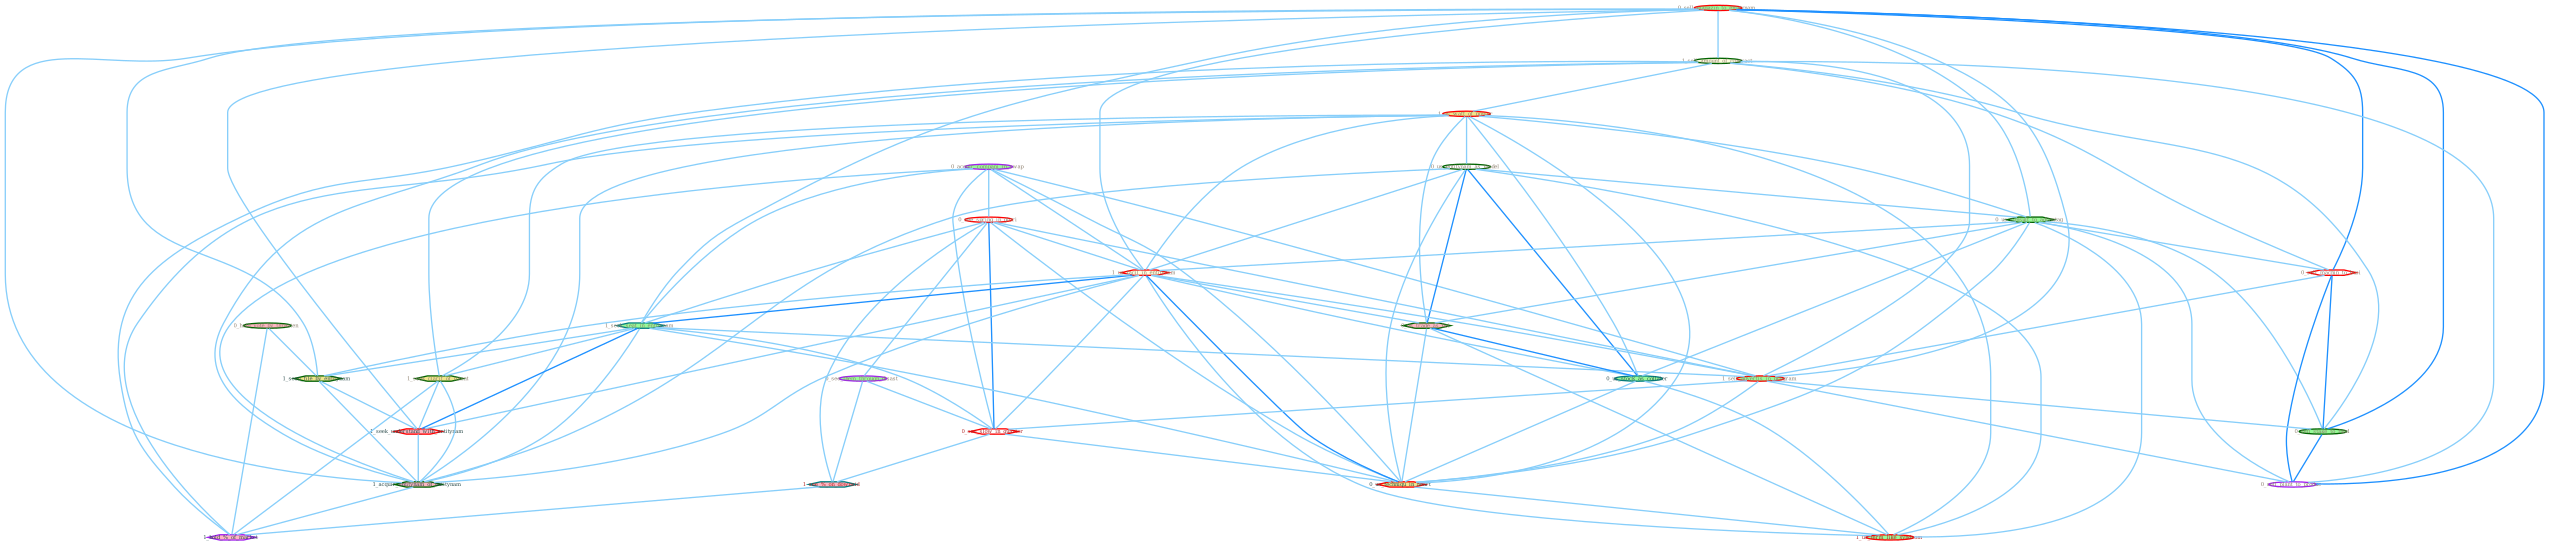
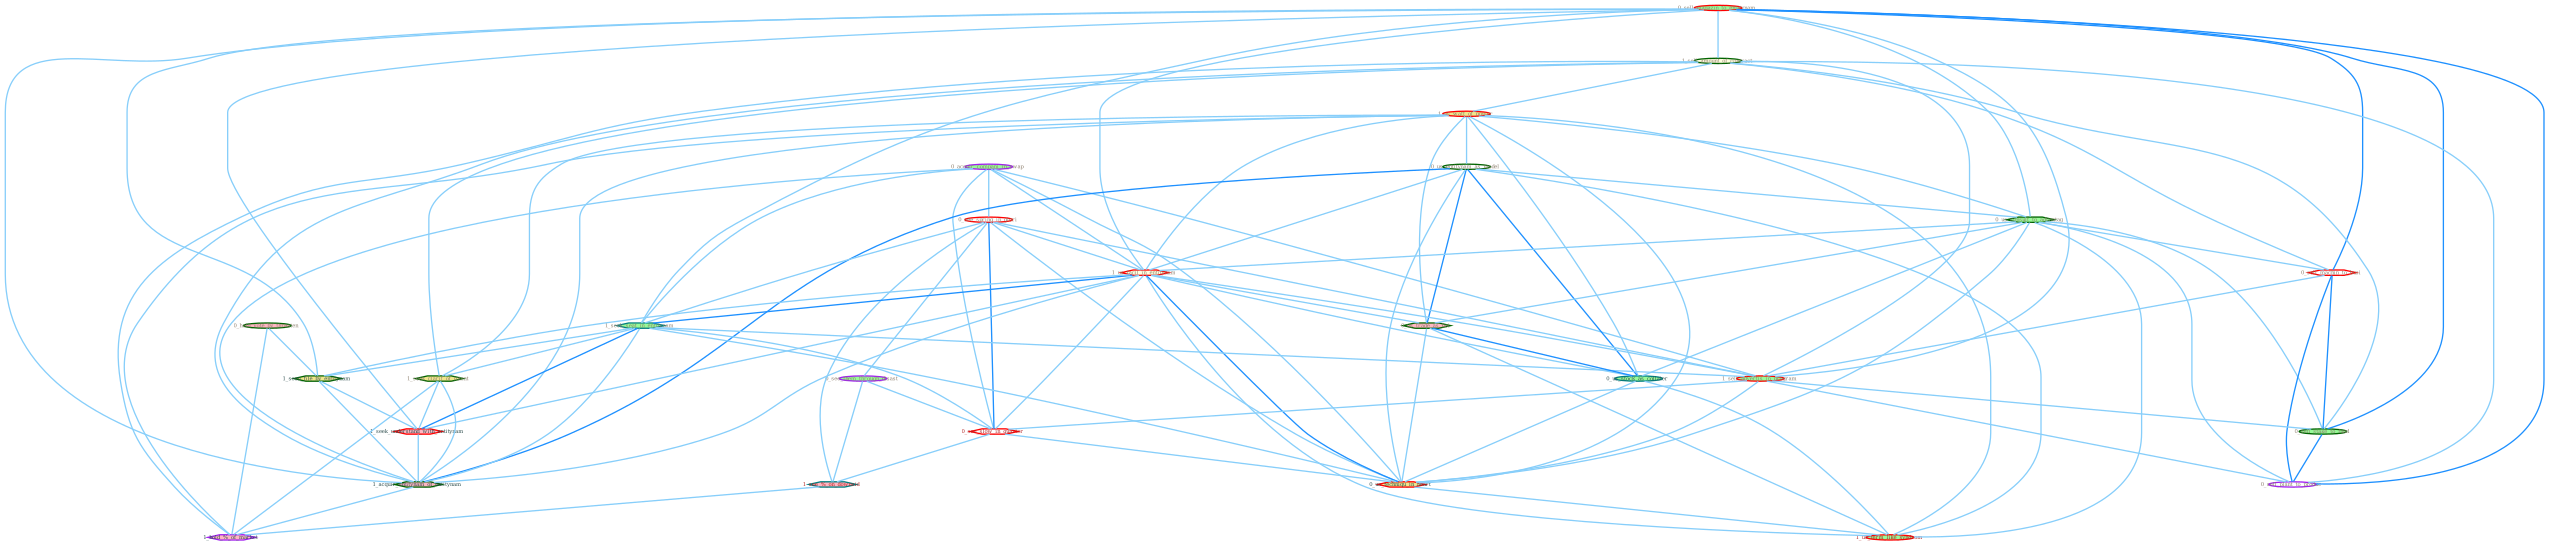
(908, 234) -> (908, 234)
